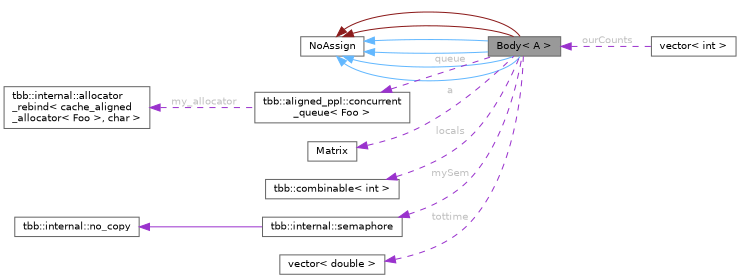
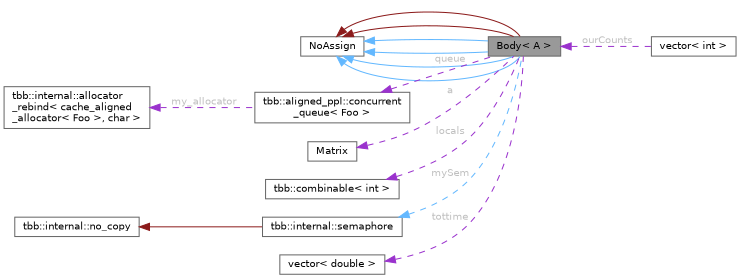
(489, 153) -> (489, 153)
(206, 227) -> (206, 227)
